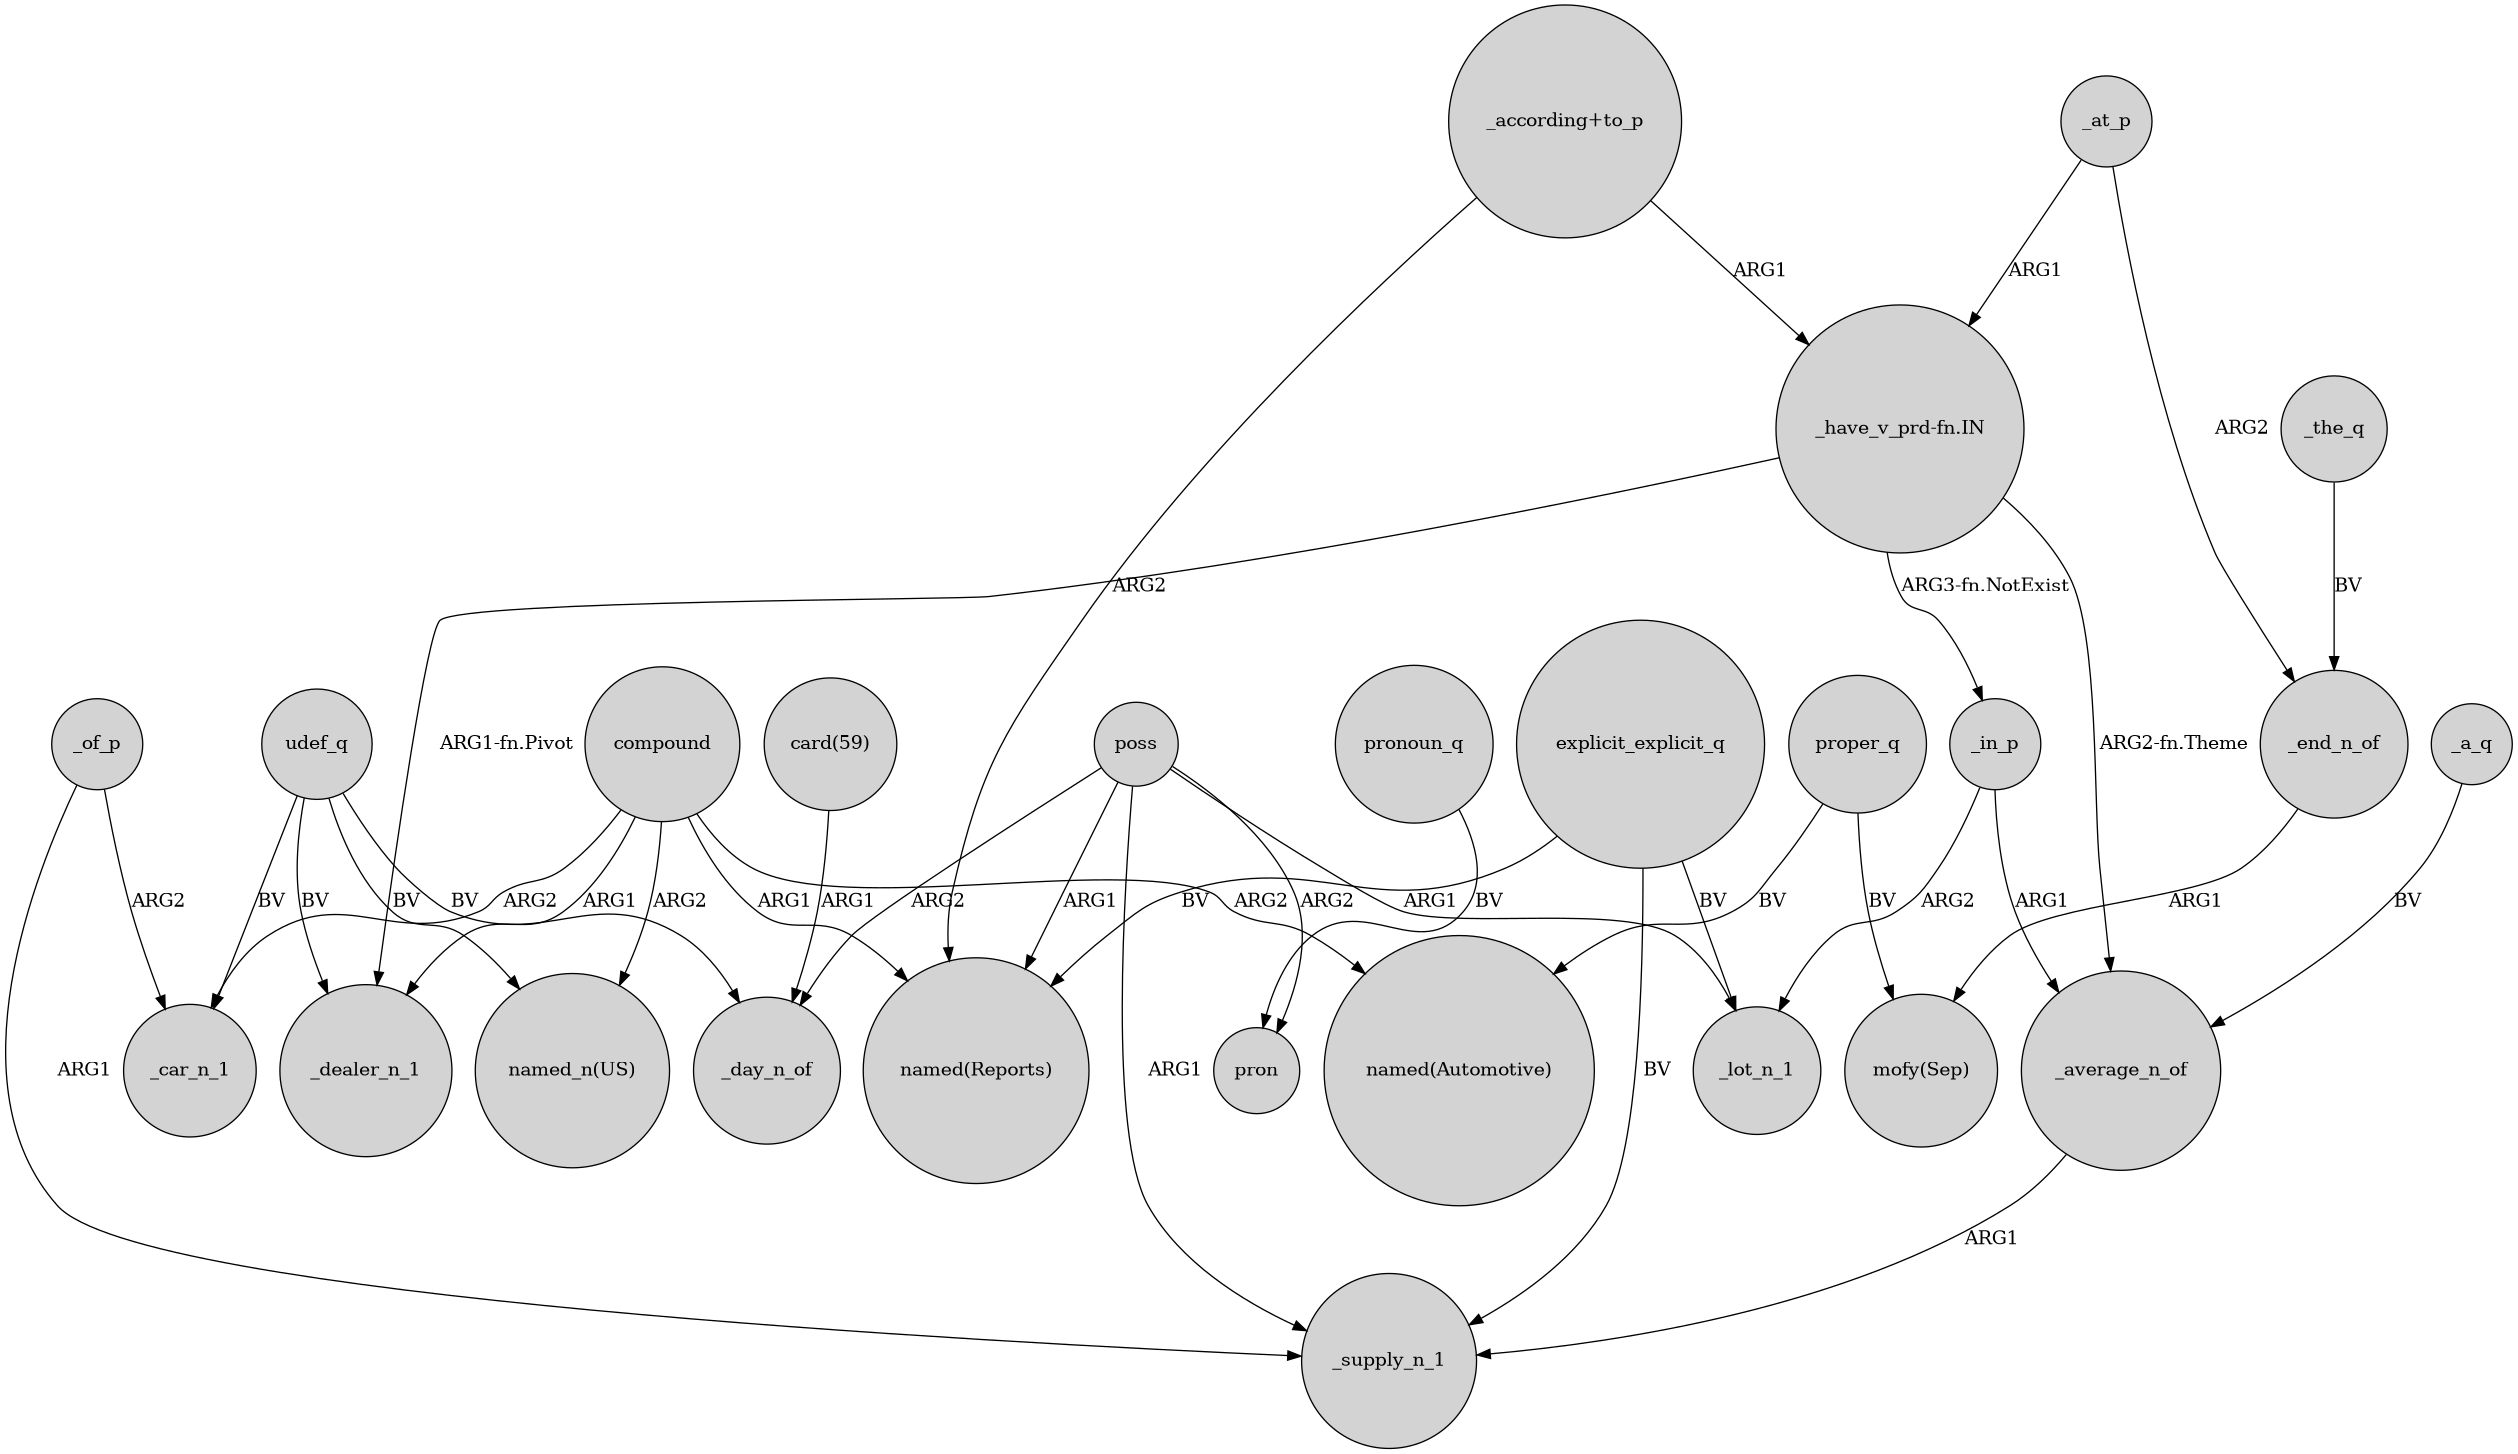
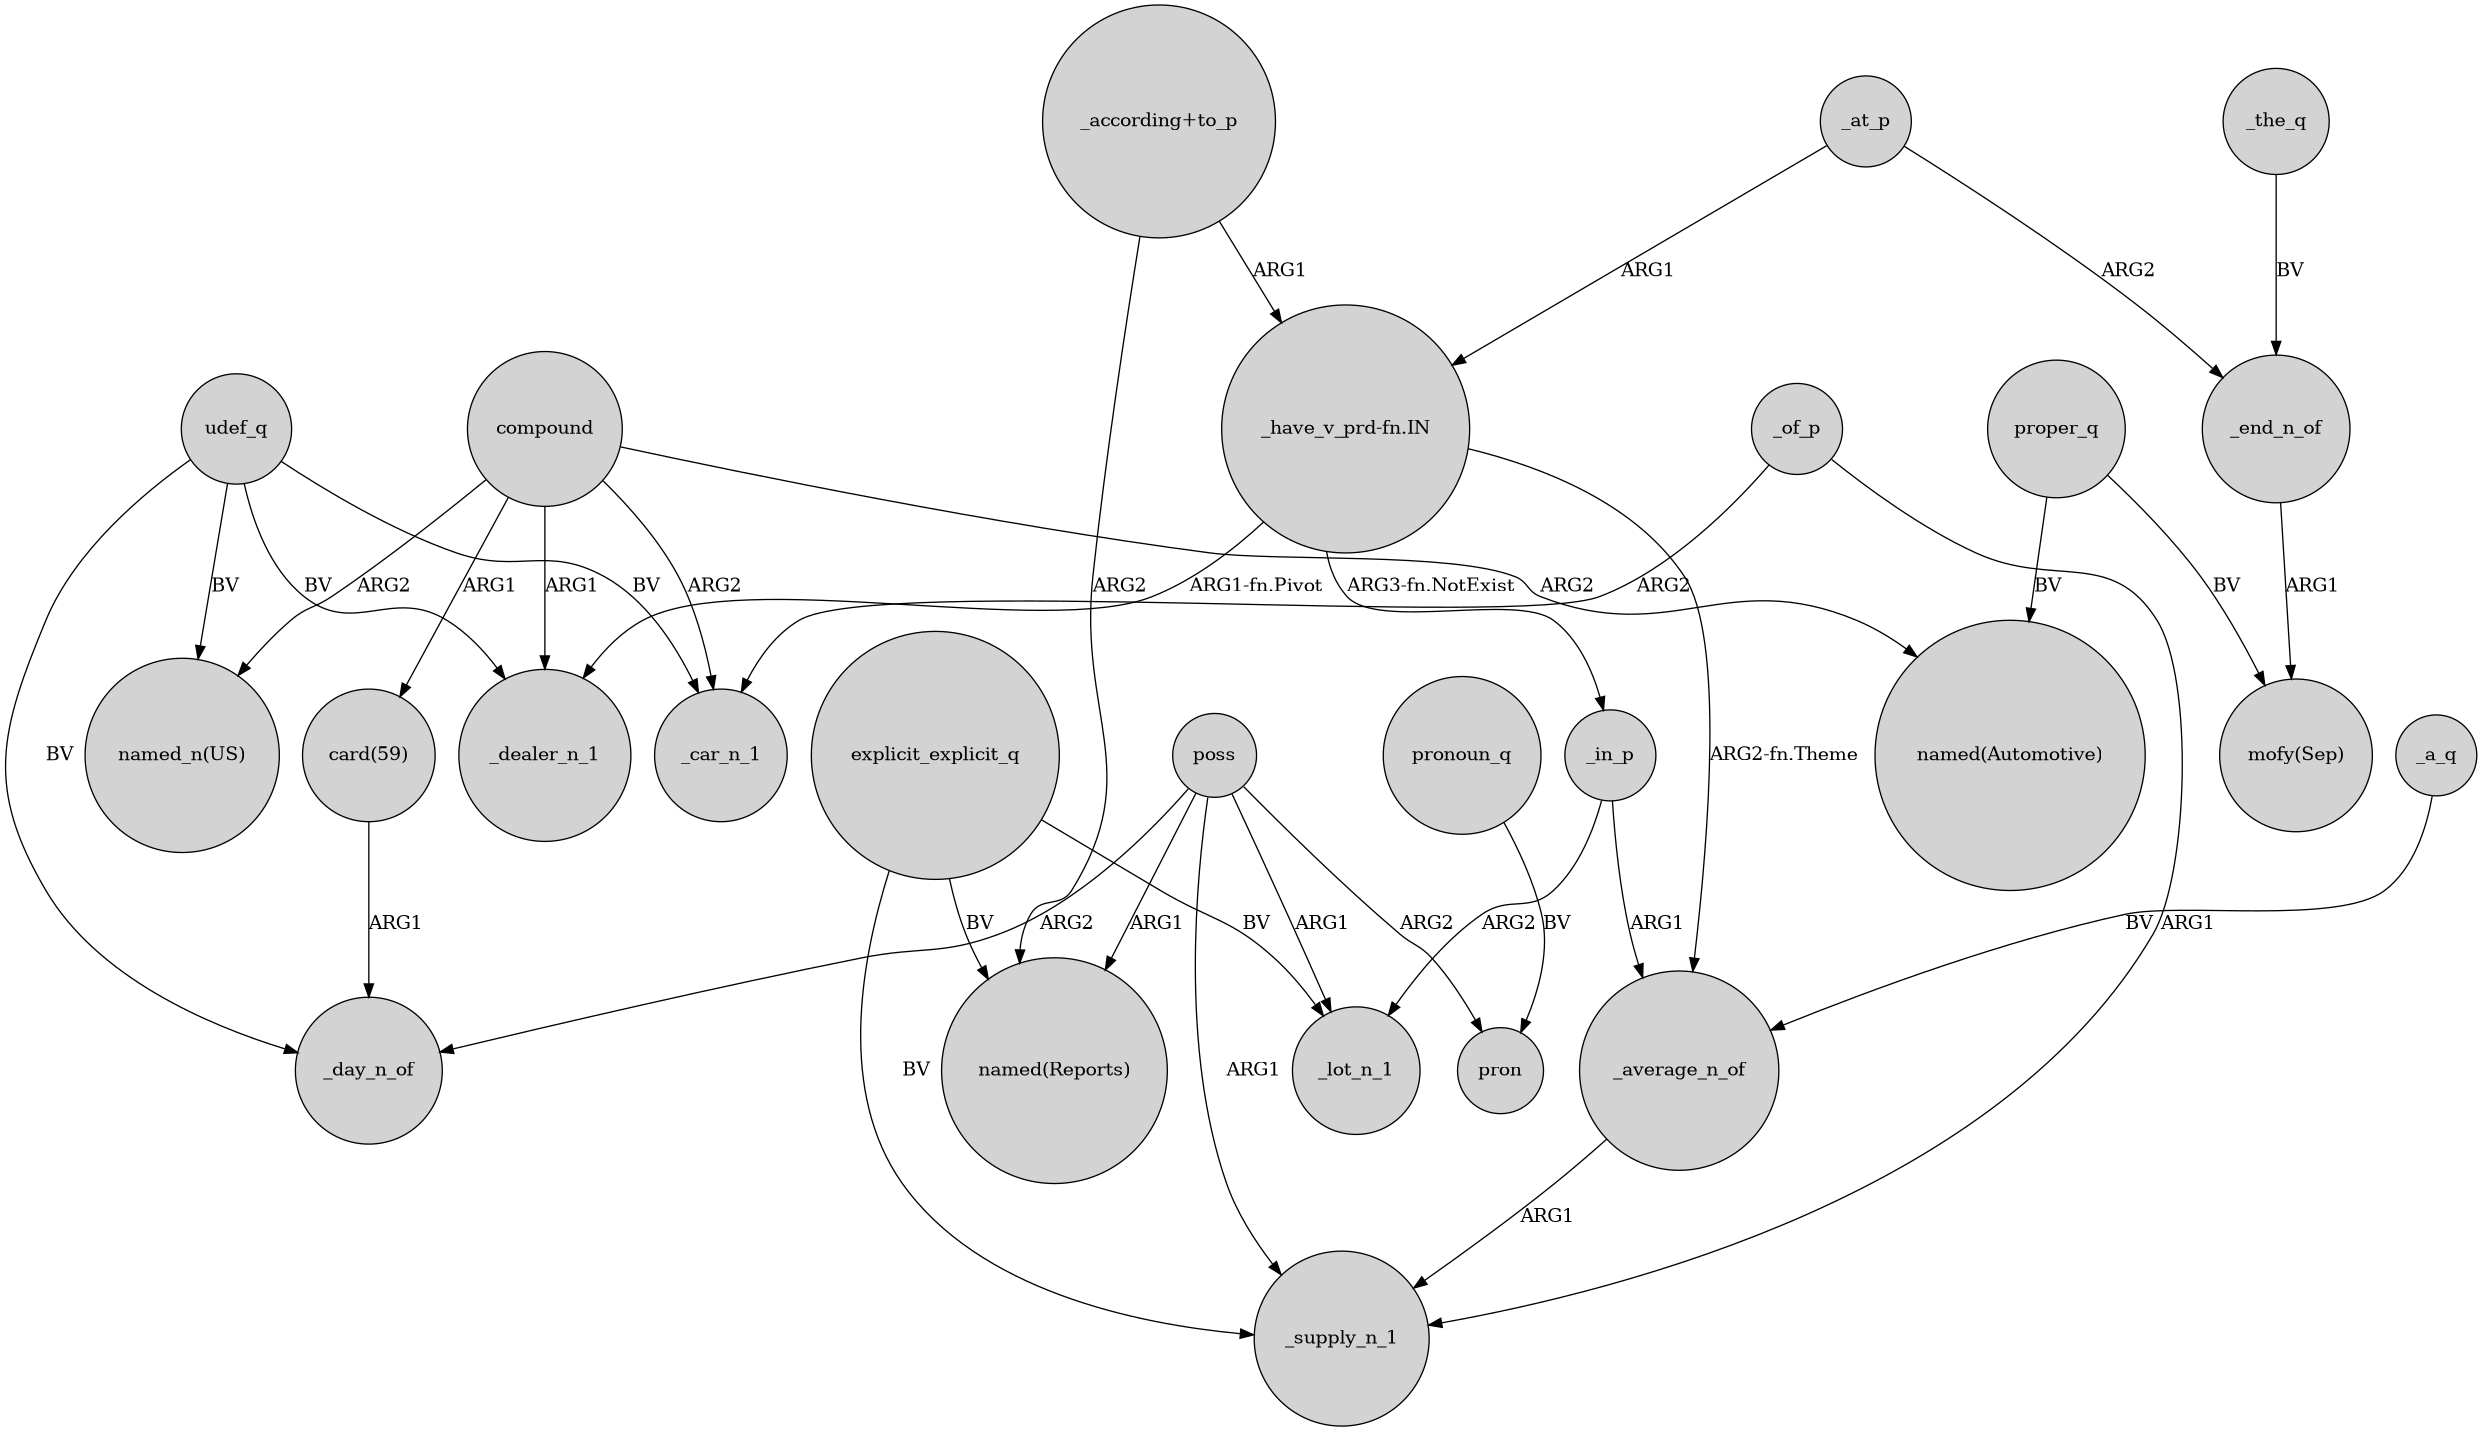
(775, 921) -> (457, 591)
